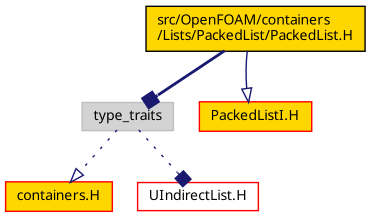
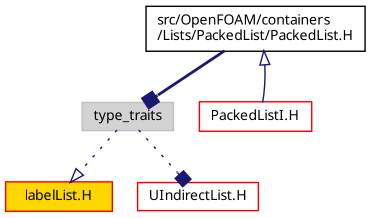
(256, 29) -> (256, 29)
(246, 70) -> (265, 84)
(256, 117) -> (256, 117)
(59, 197) -> (59, 197)
